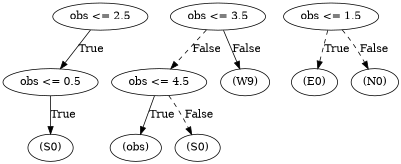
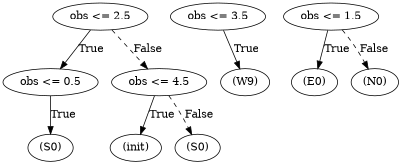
(324, 46) -> (324, 46)
(191, 47) -> (127, 47)
(247, 49) -> (247, 49)
(136, 148) -> (136, 148)
